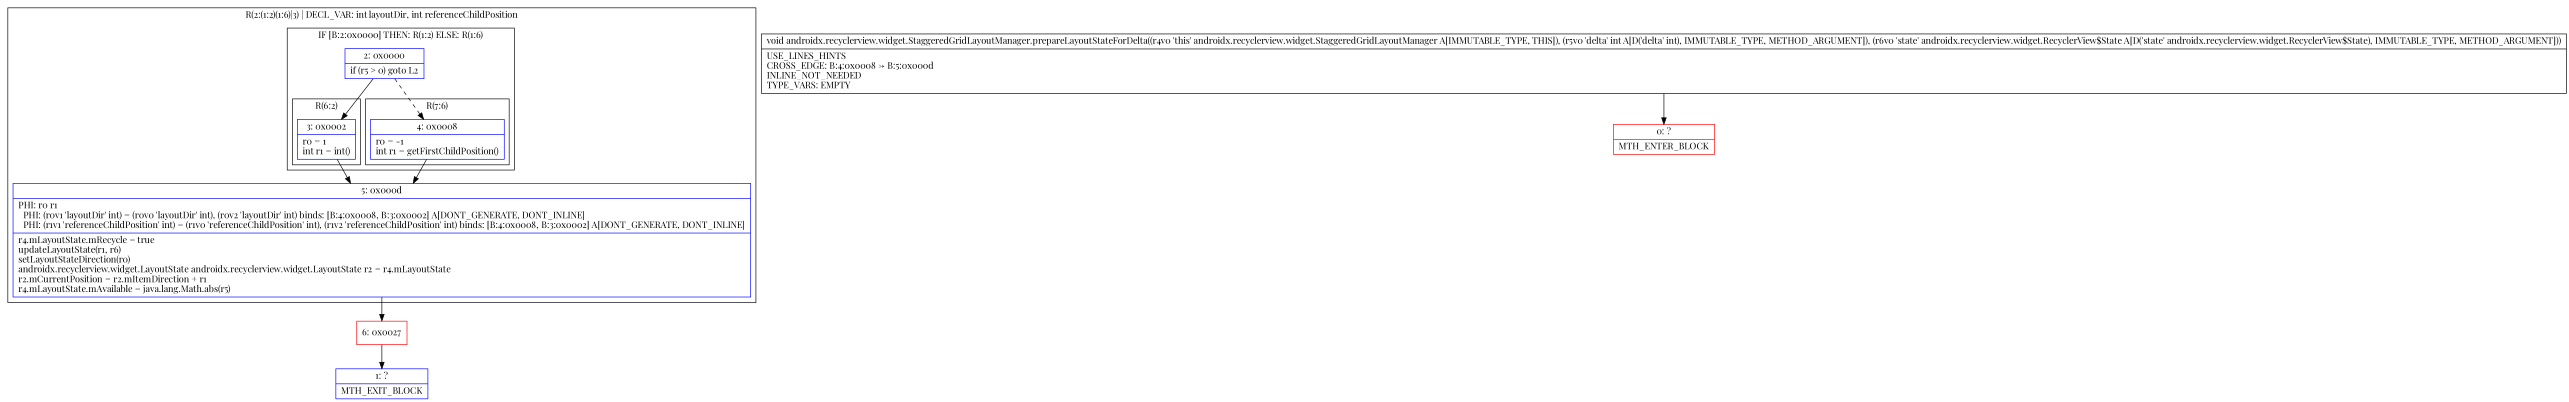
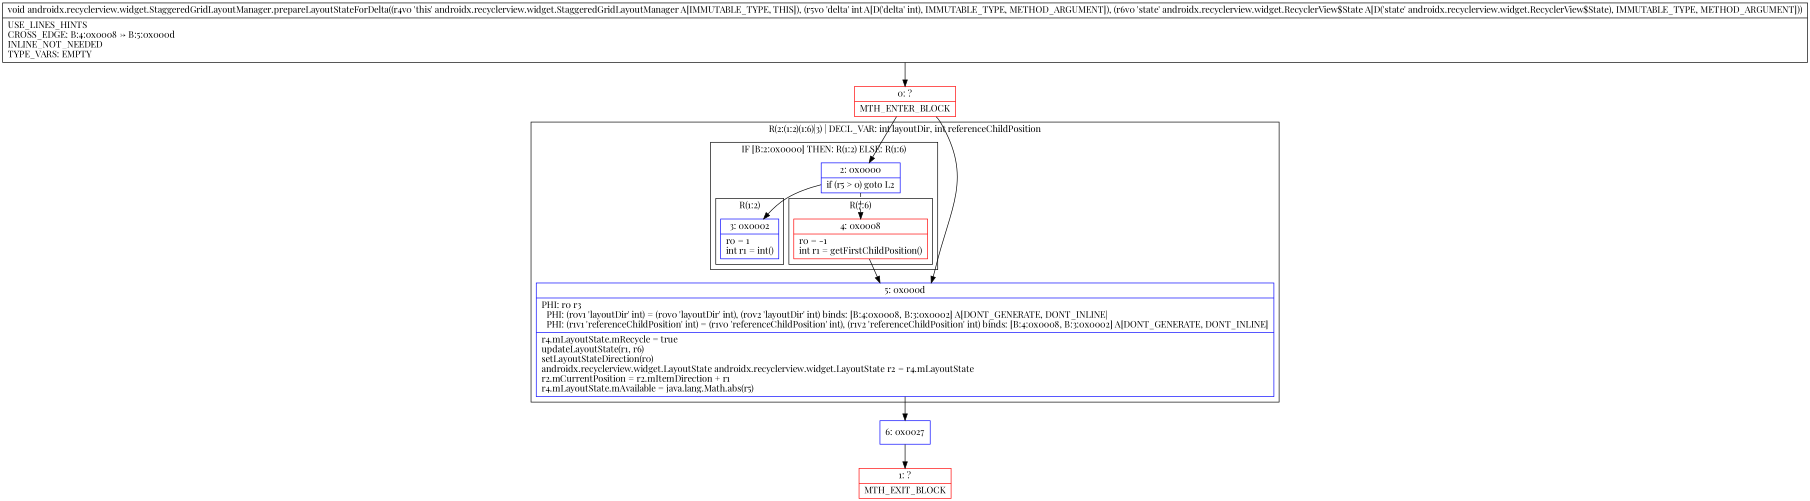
(326, 106) -> (750, 206)
none -> (885, 137)
(437, 139) -> (861, 239)
(342, 169) -> (955, 196)
(39, 206) -> (563, 305)
(382, 333) -> (905, 432)
(382, 384) -> (905, 483)
